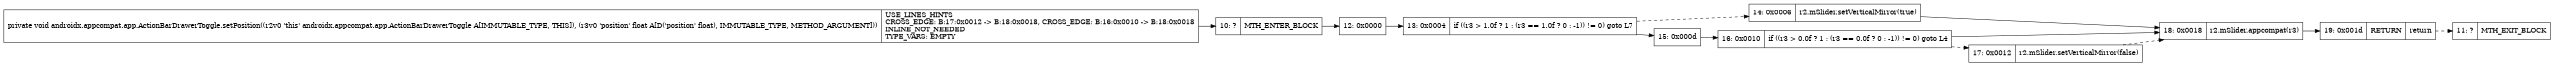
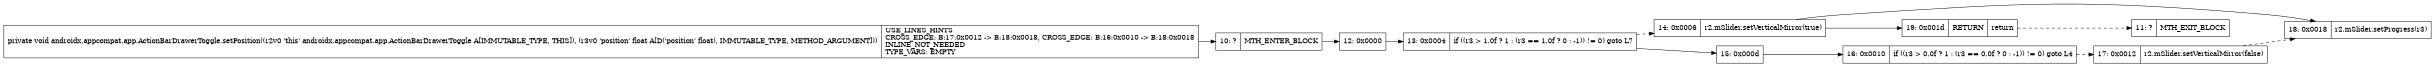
(2255, 31) -> (2381, 30)
(2309, 31) -> (1861, 28)
(2053, 35) -> none
